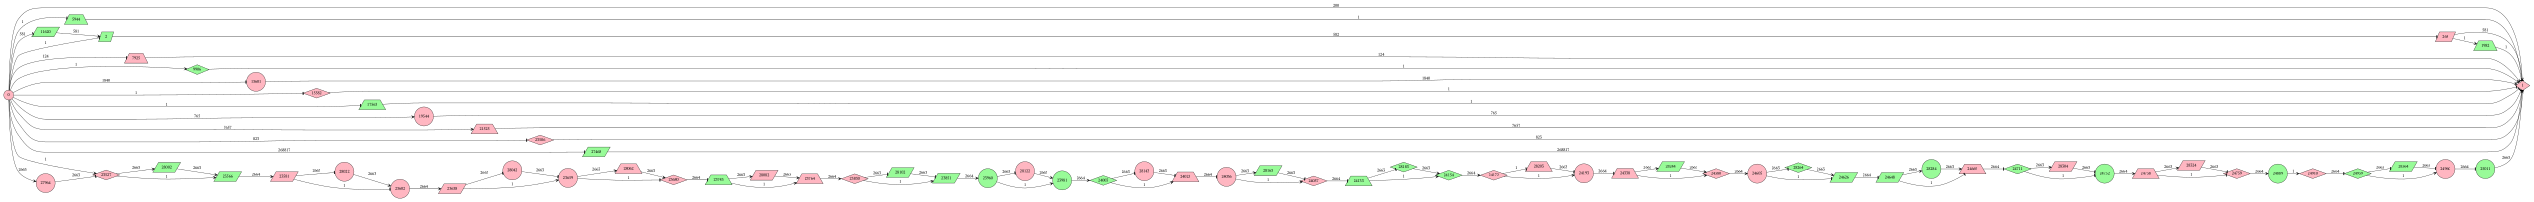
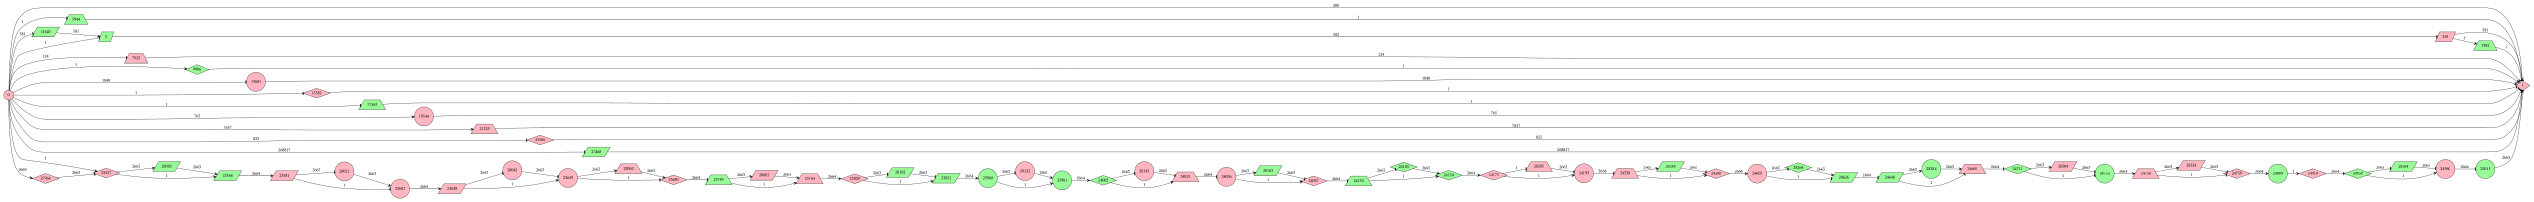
(1692, 170) -> (1693, 170)
(46, 183) -> (46, 178)
